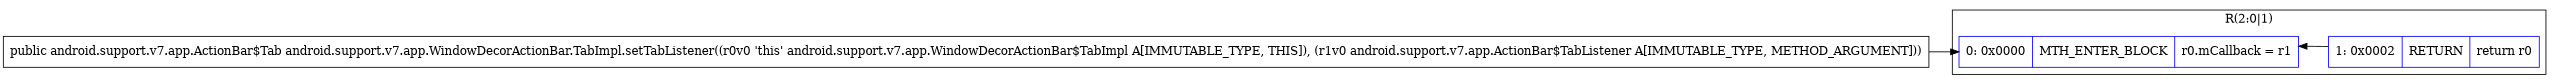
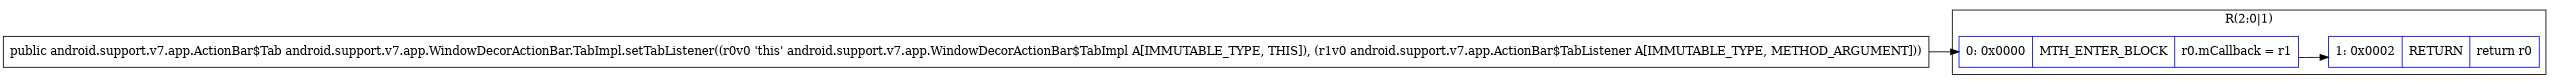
(2318, 46) -> (2309, 57)
